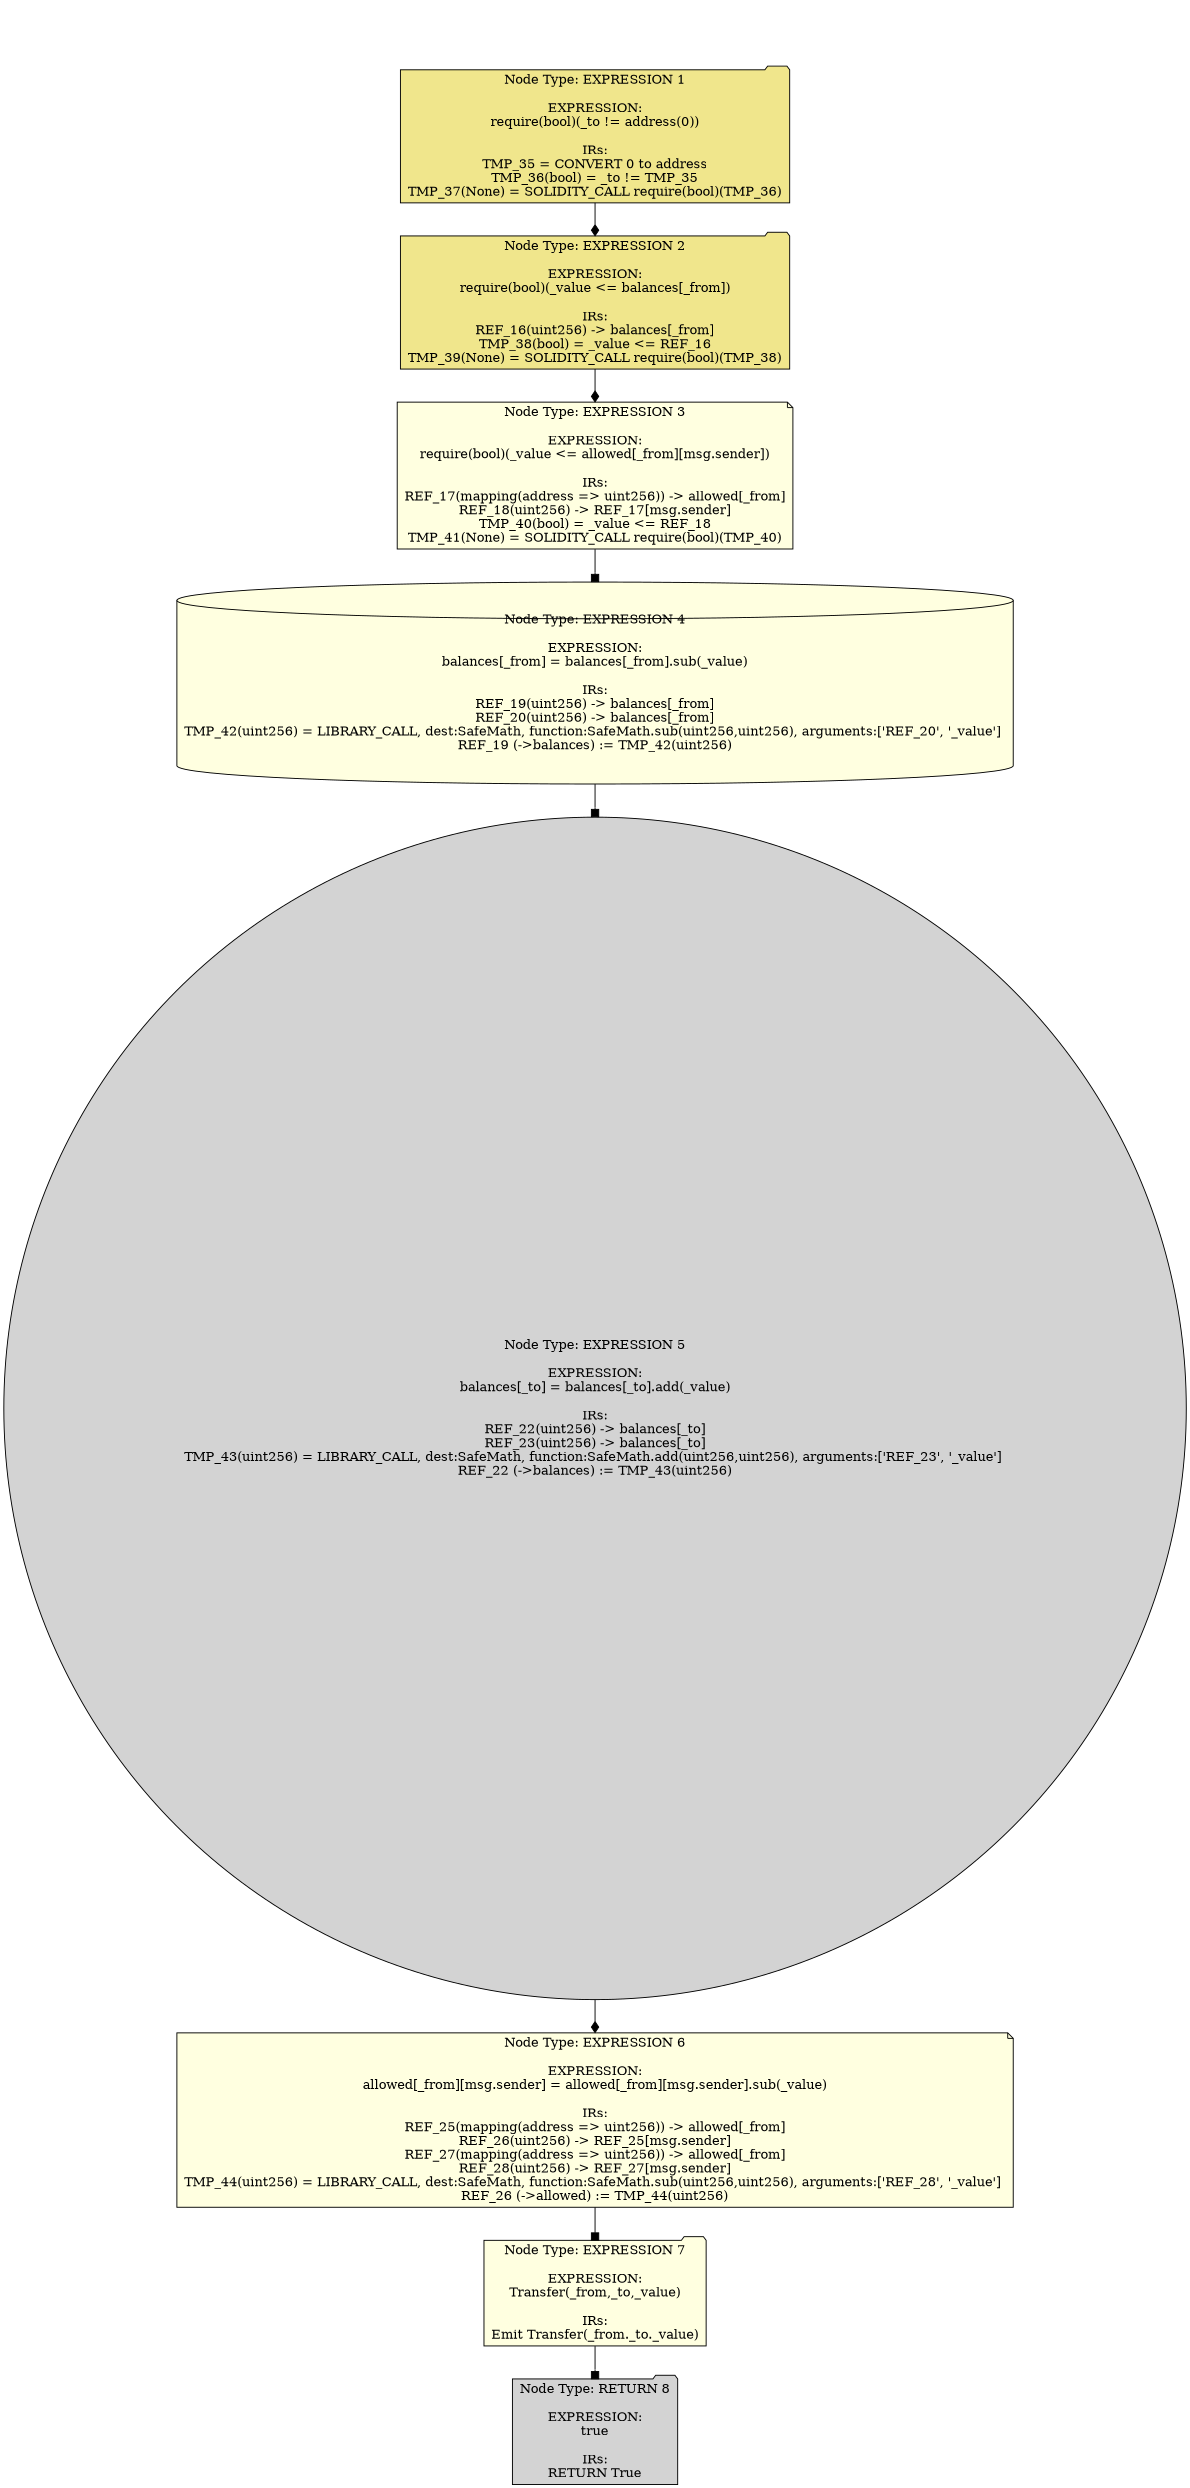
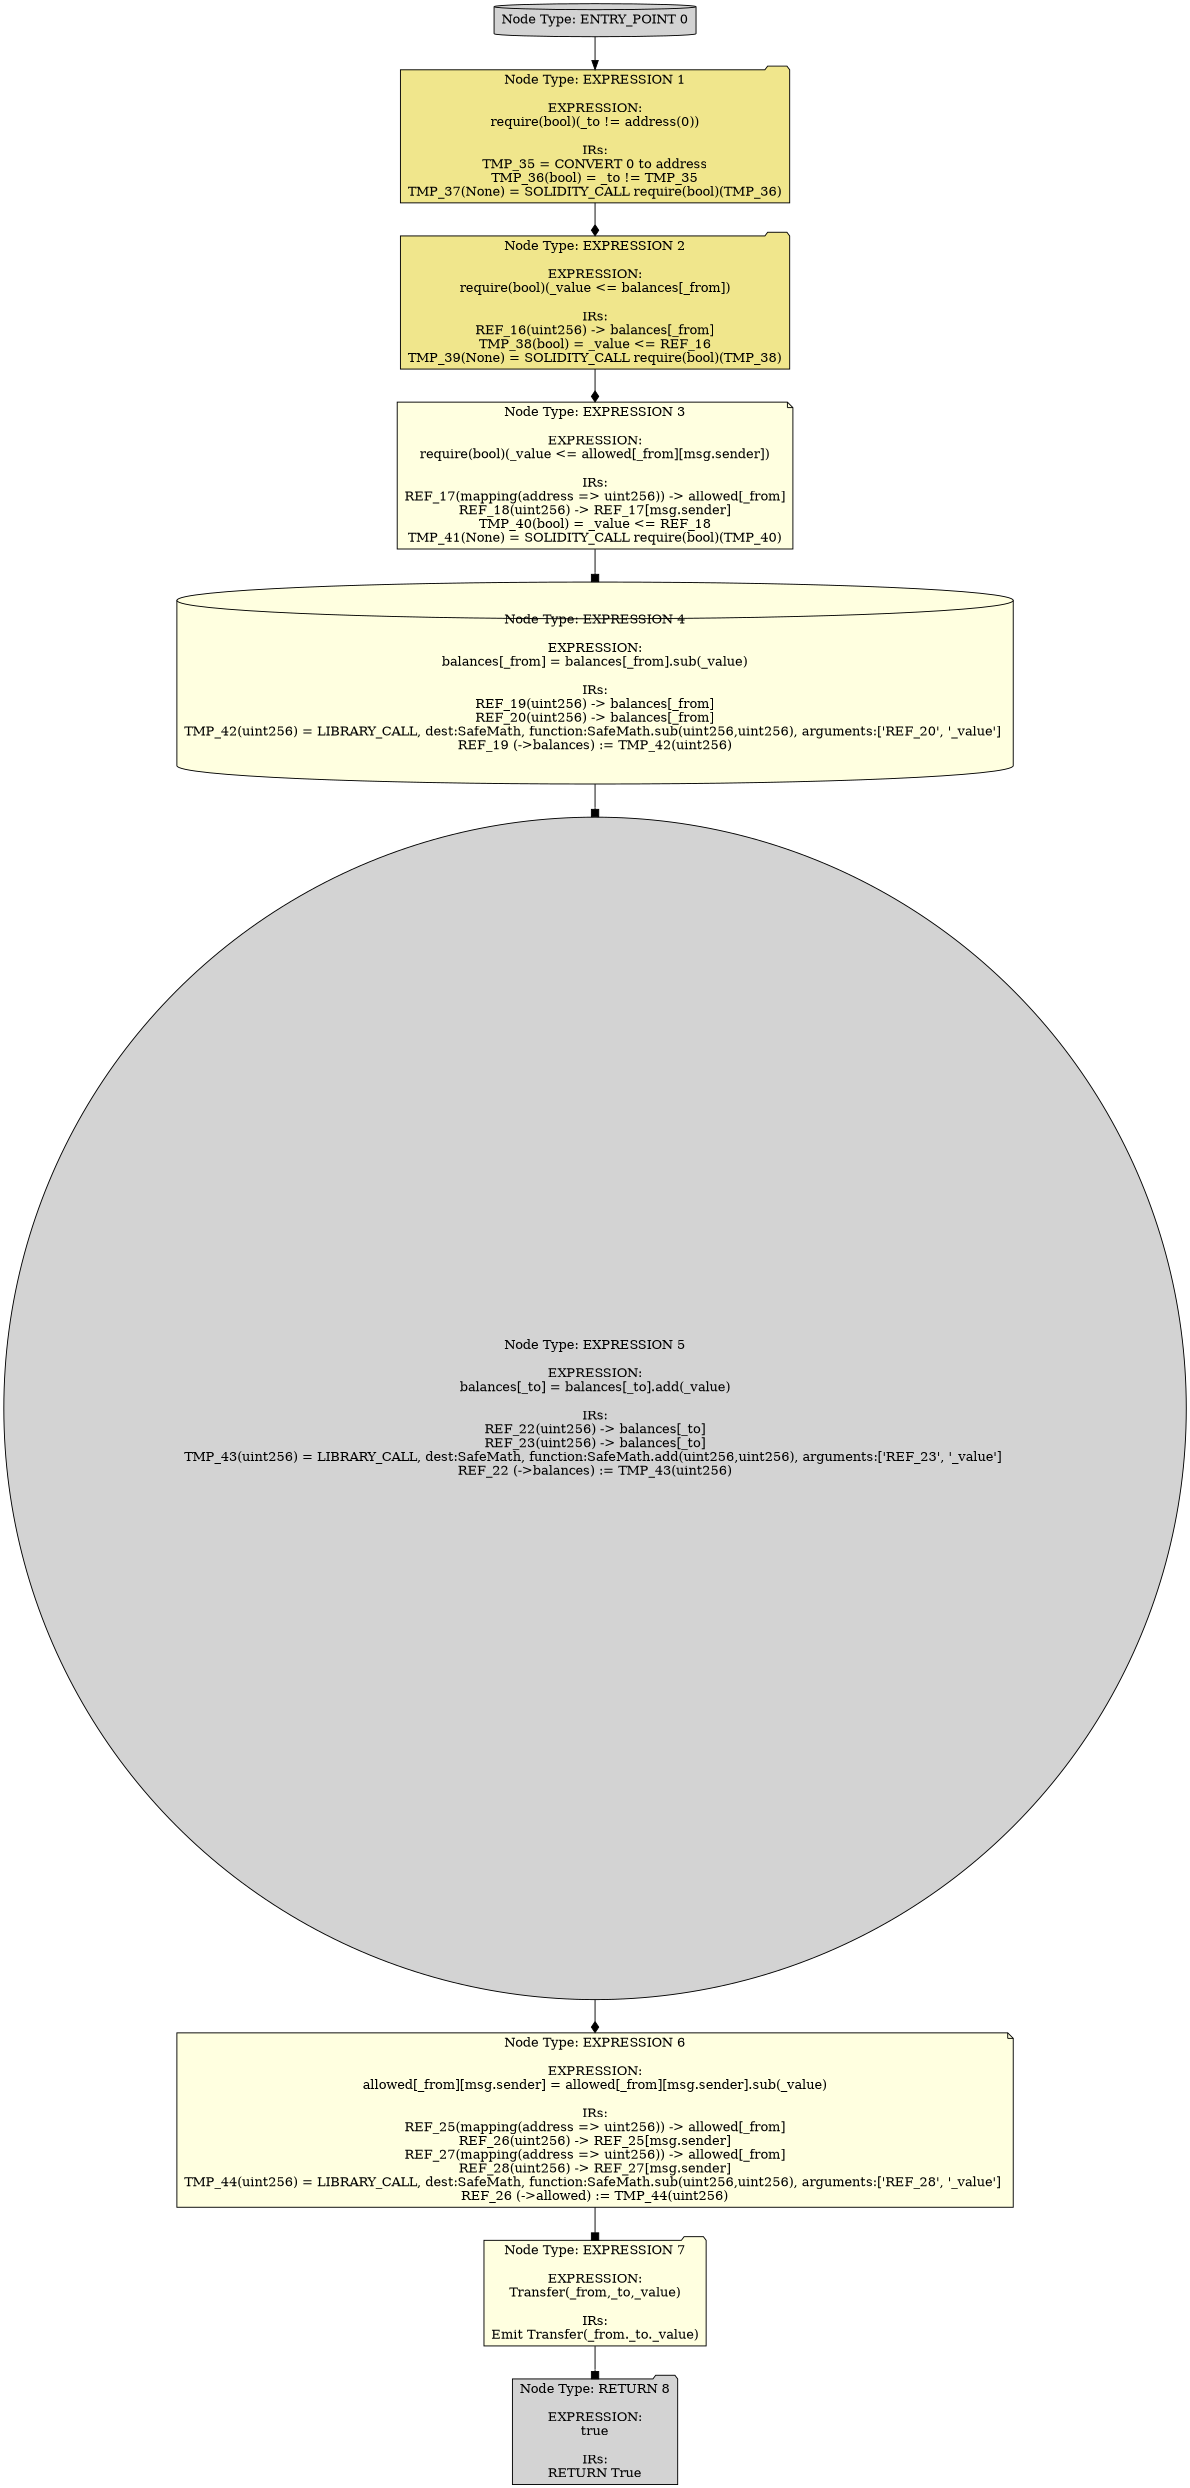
none -> (595, 20)
